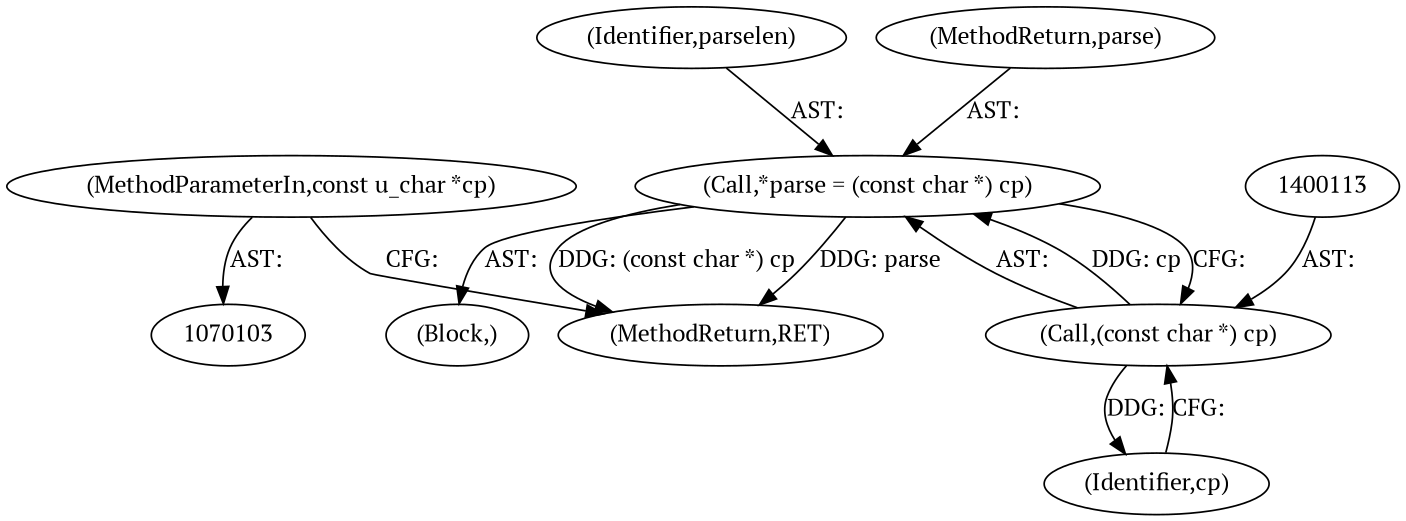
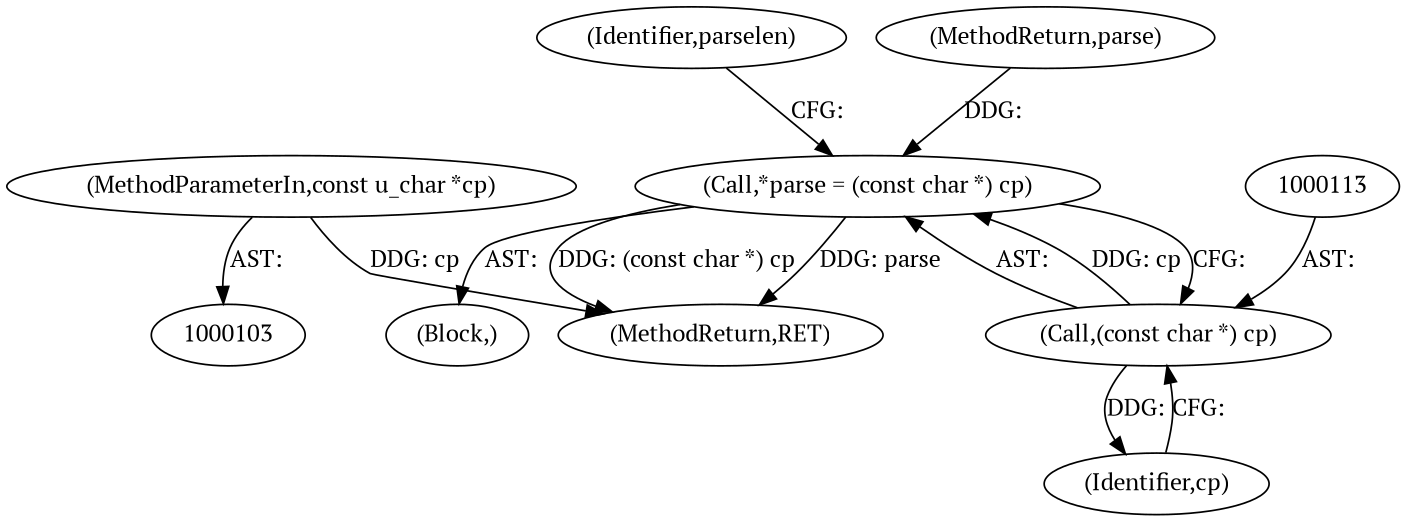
(821, 112) -> (821, 112)
(997, 112) -> (997, 112)
(1322, 186) -> (1322, 186)
(415, 261) -> (415, 261)
(228, 335) -> (228, 335)
